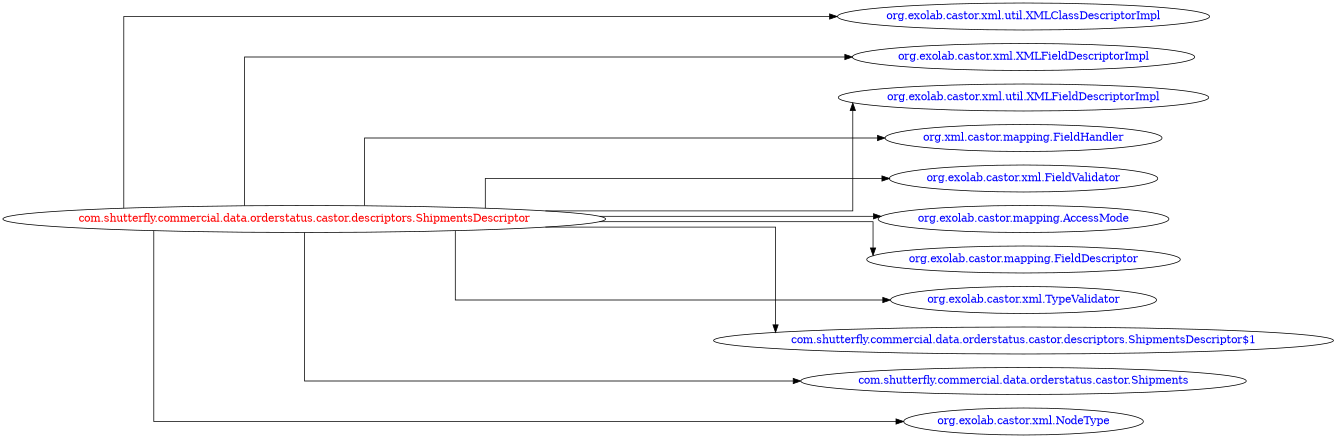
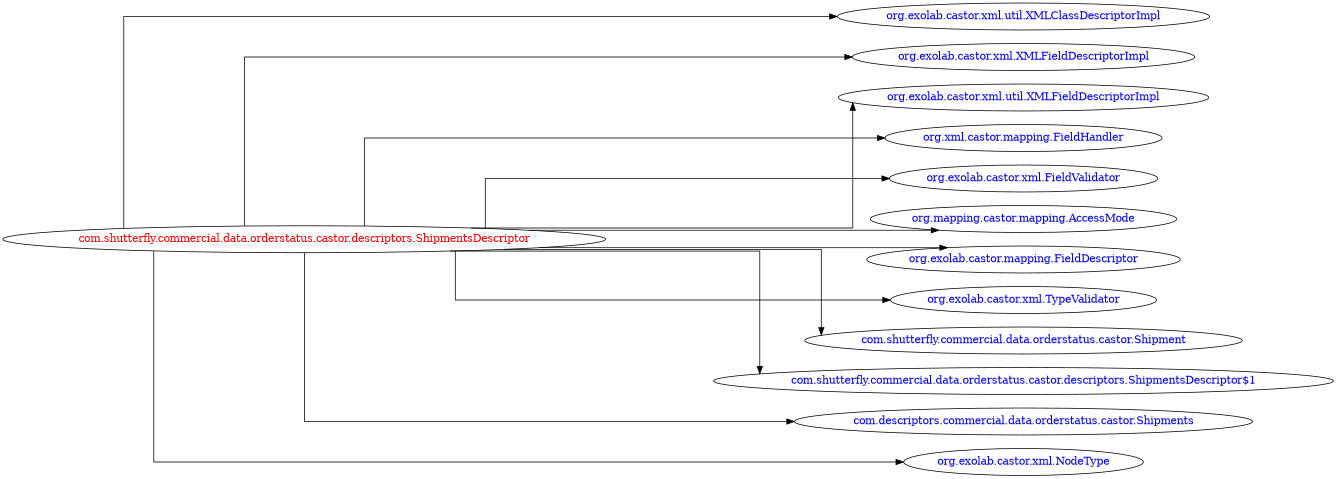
(1024, 219) -> (1024, 219)
none -> (1024, 340)
(1024, 381) -> (1024, 422)
